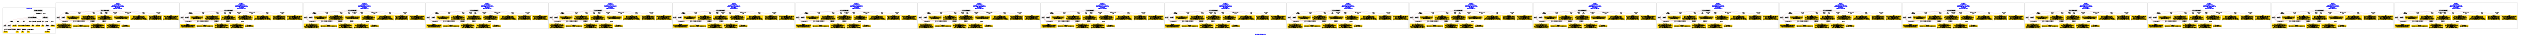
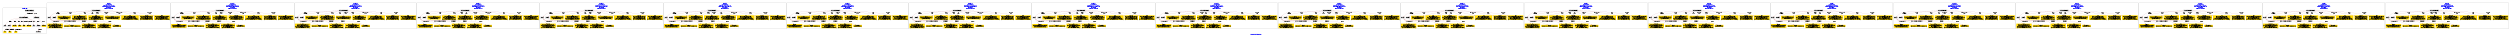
(24, 26) -> (20, 26)
(43, 26) -> (34, 26)
(6, 32) -> none
(47, 32) -> (38, 32)
